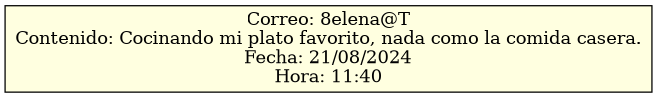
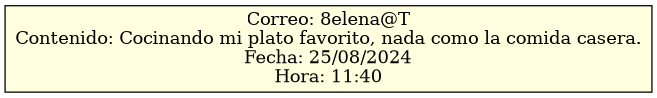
(329, 58) -> (329, 58)
